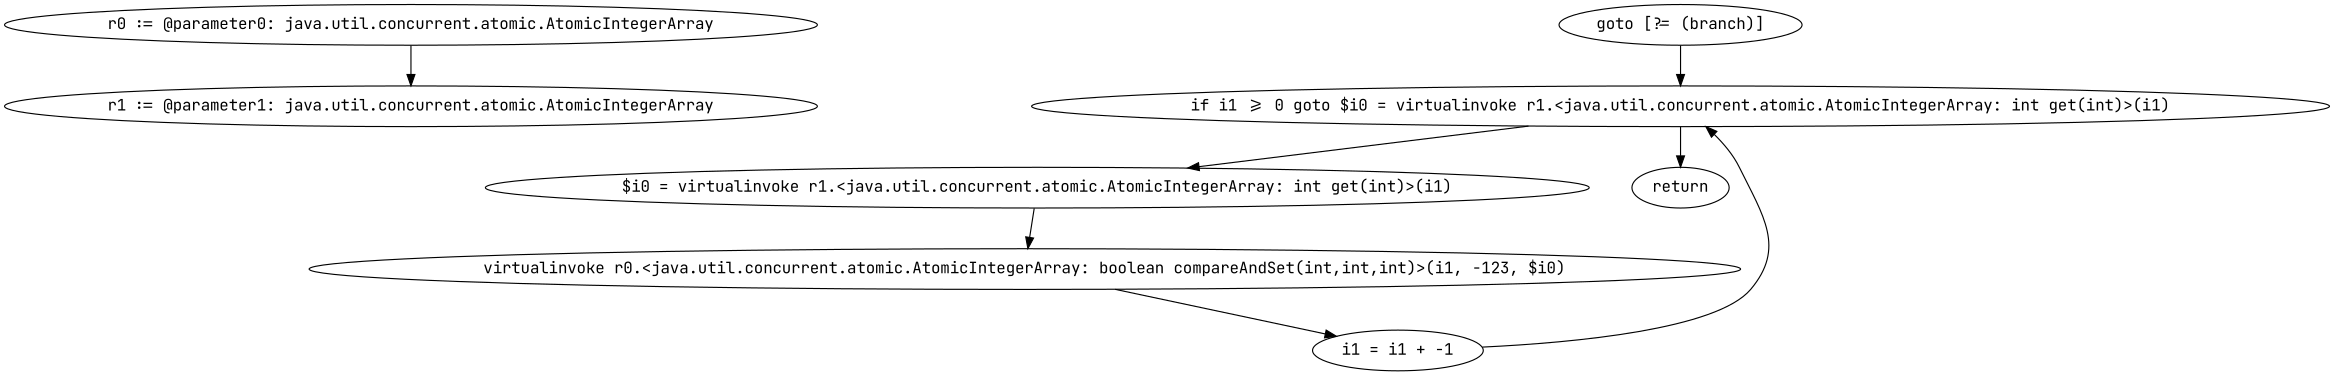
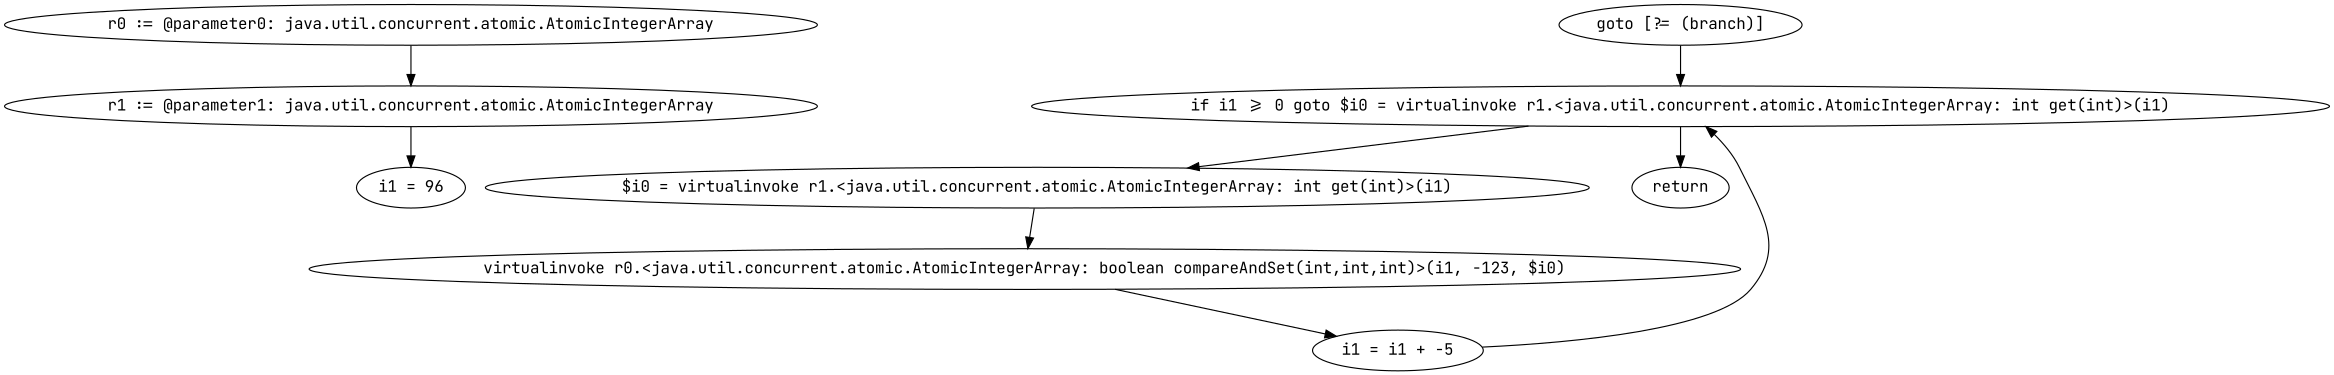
none -> (411, 188)
(1398, 350) -> (1398, 350)
